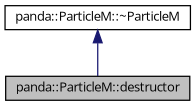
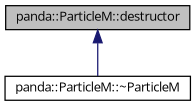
(98, 60) -> (98, 60)
